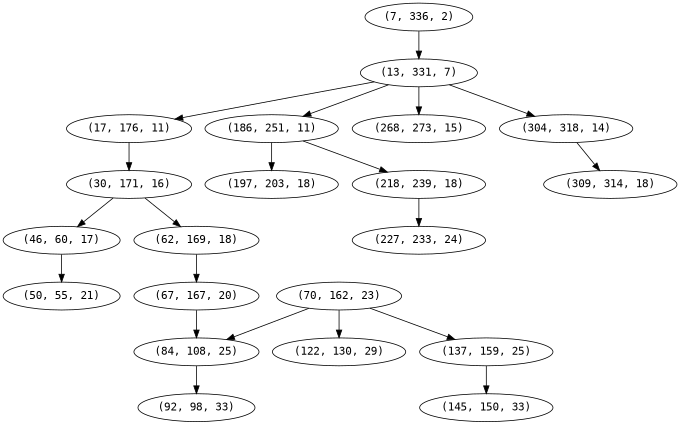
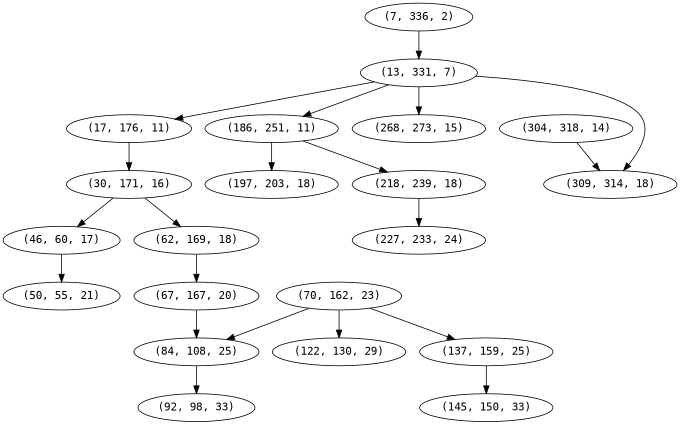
(488, 99) -> (588, 91)
